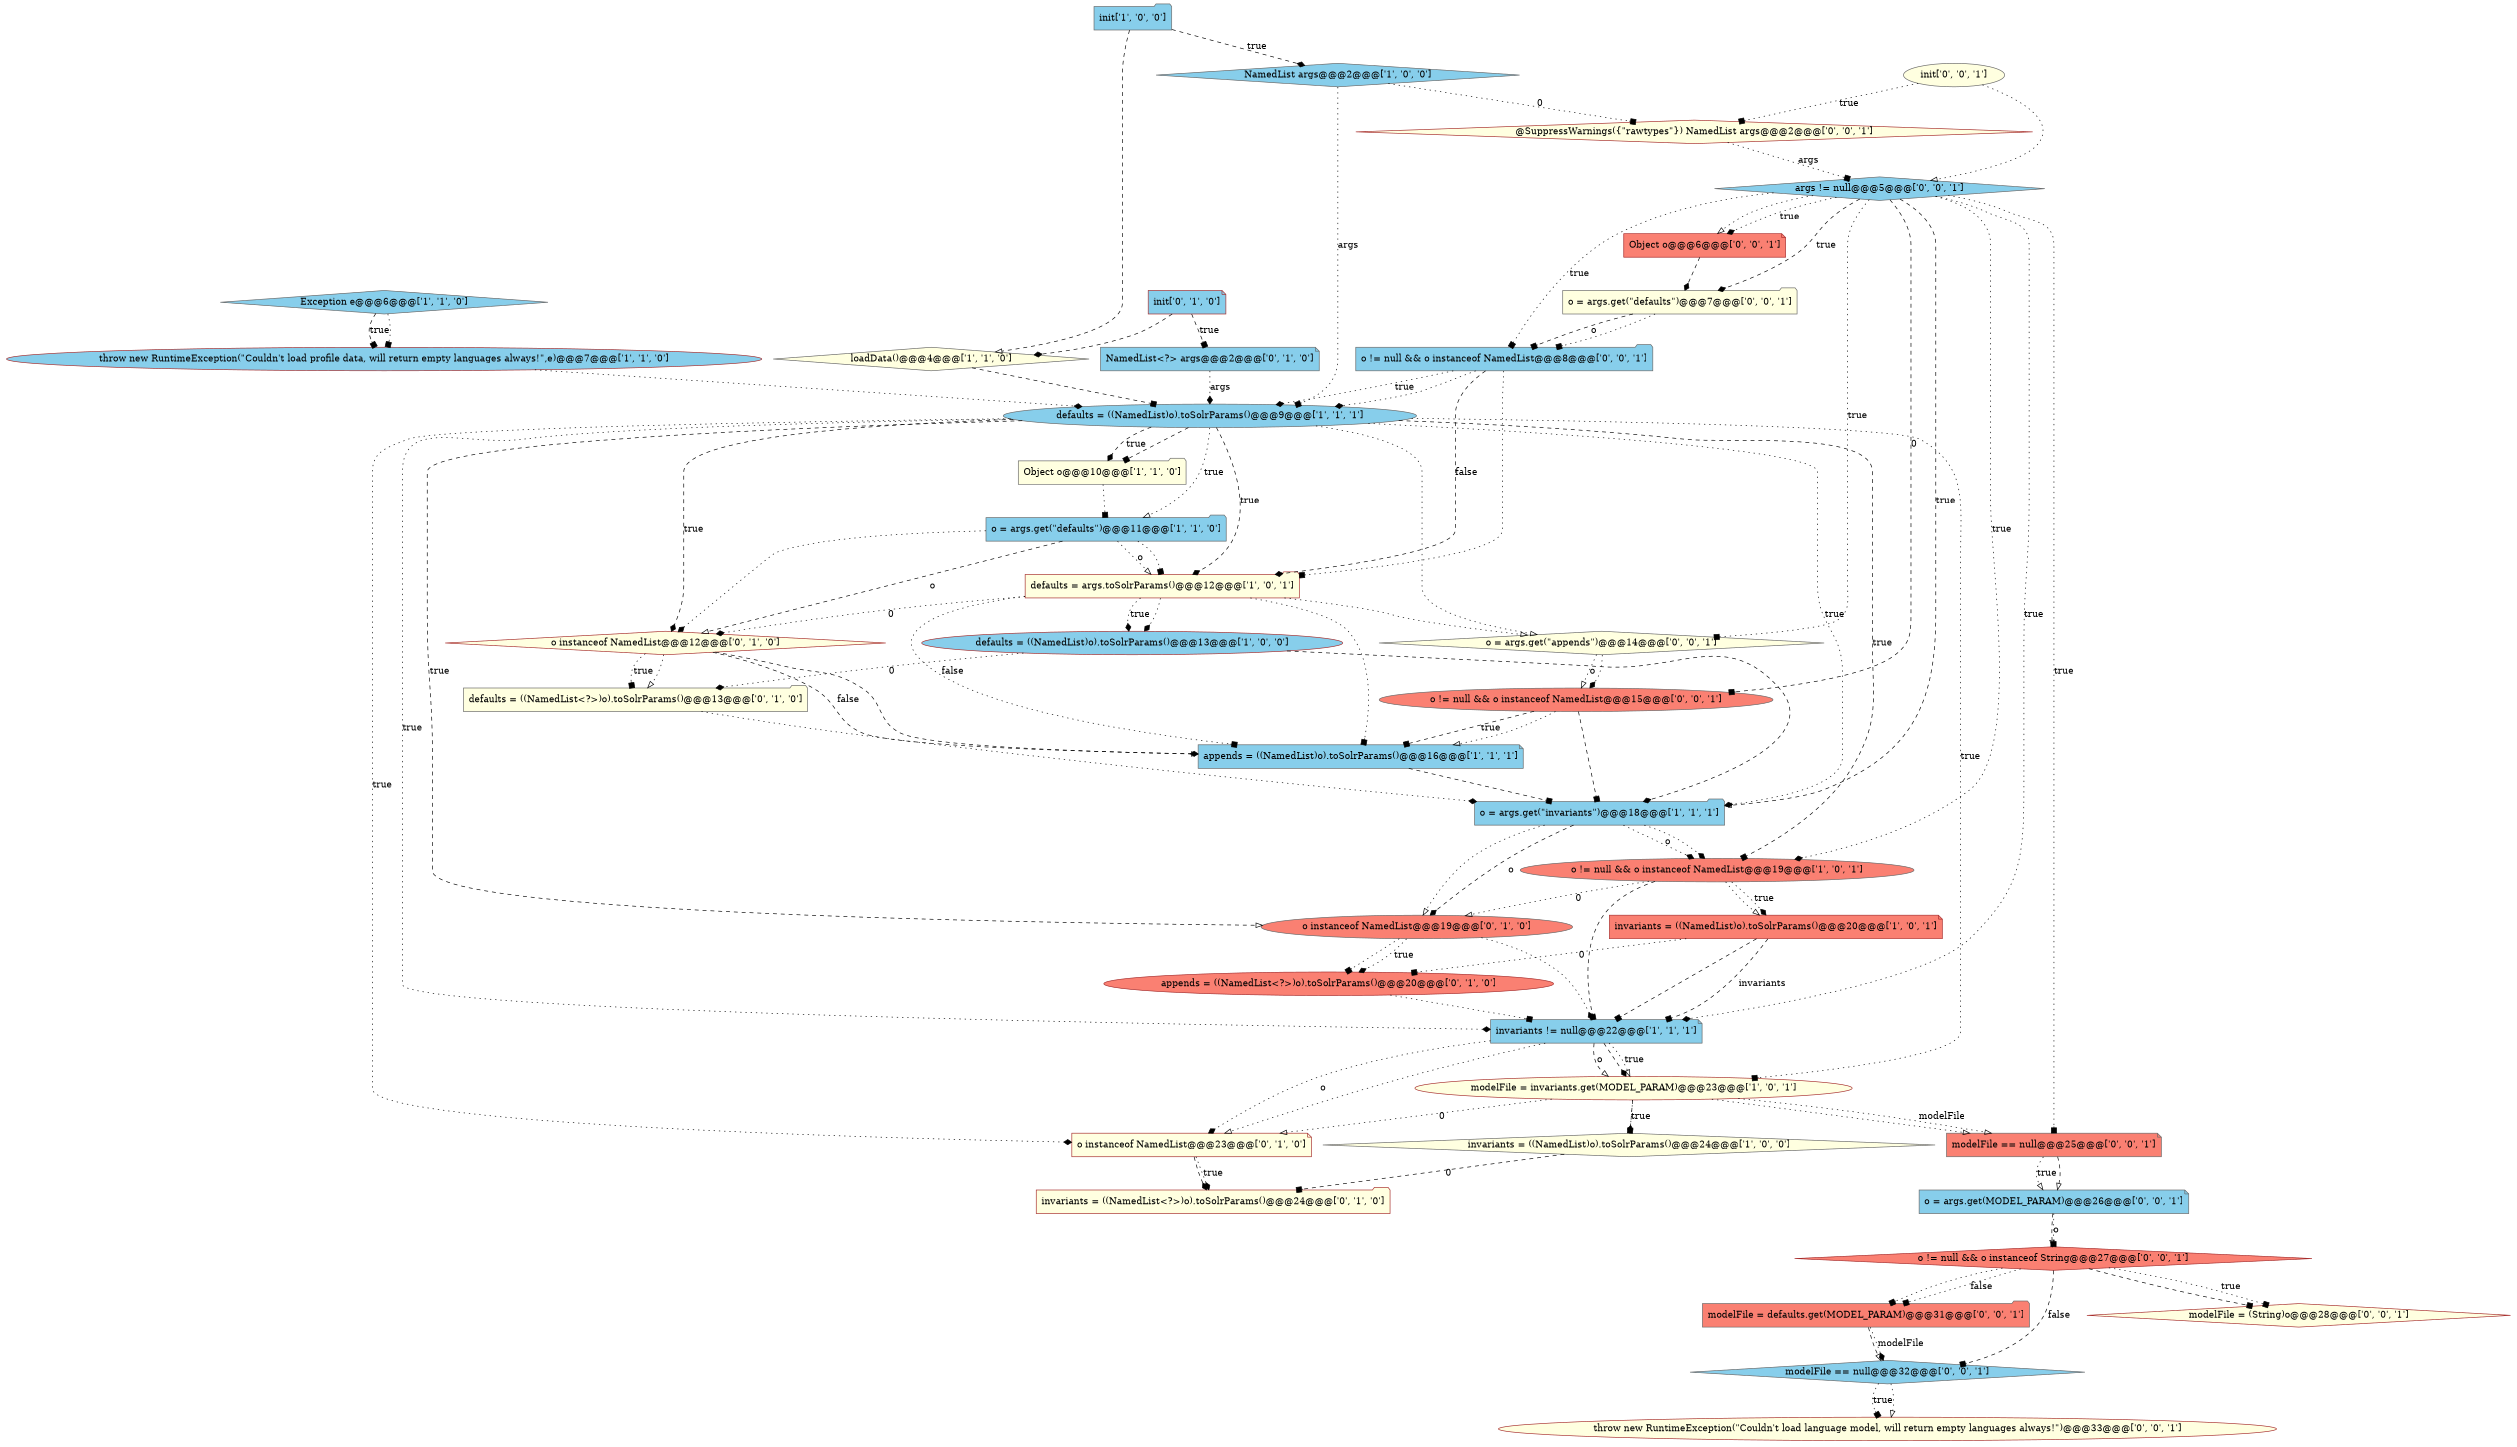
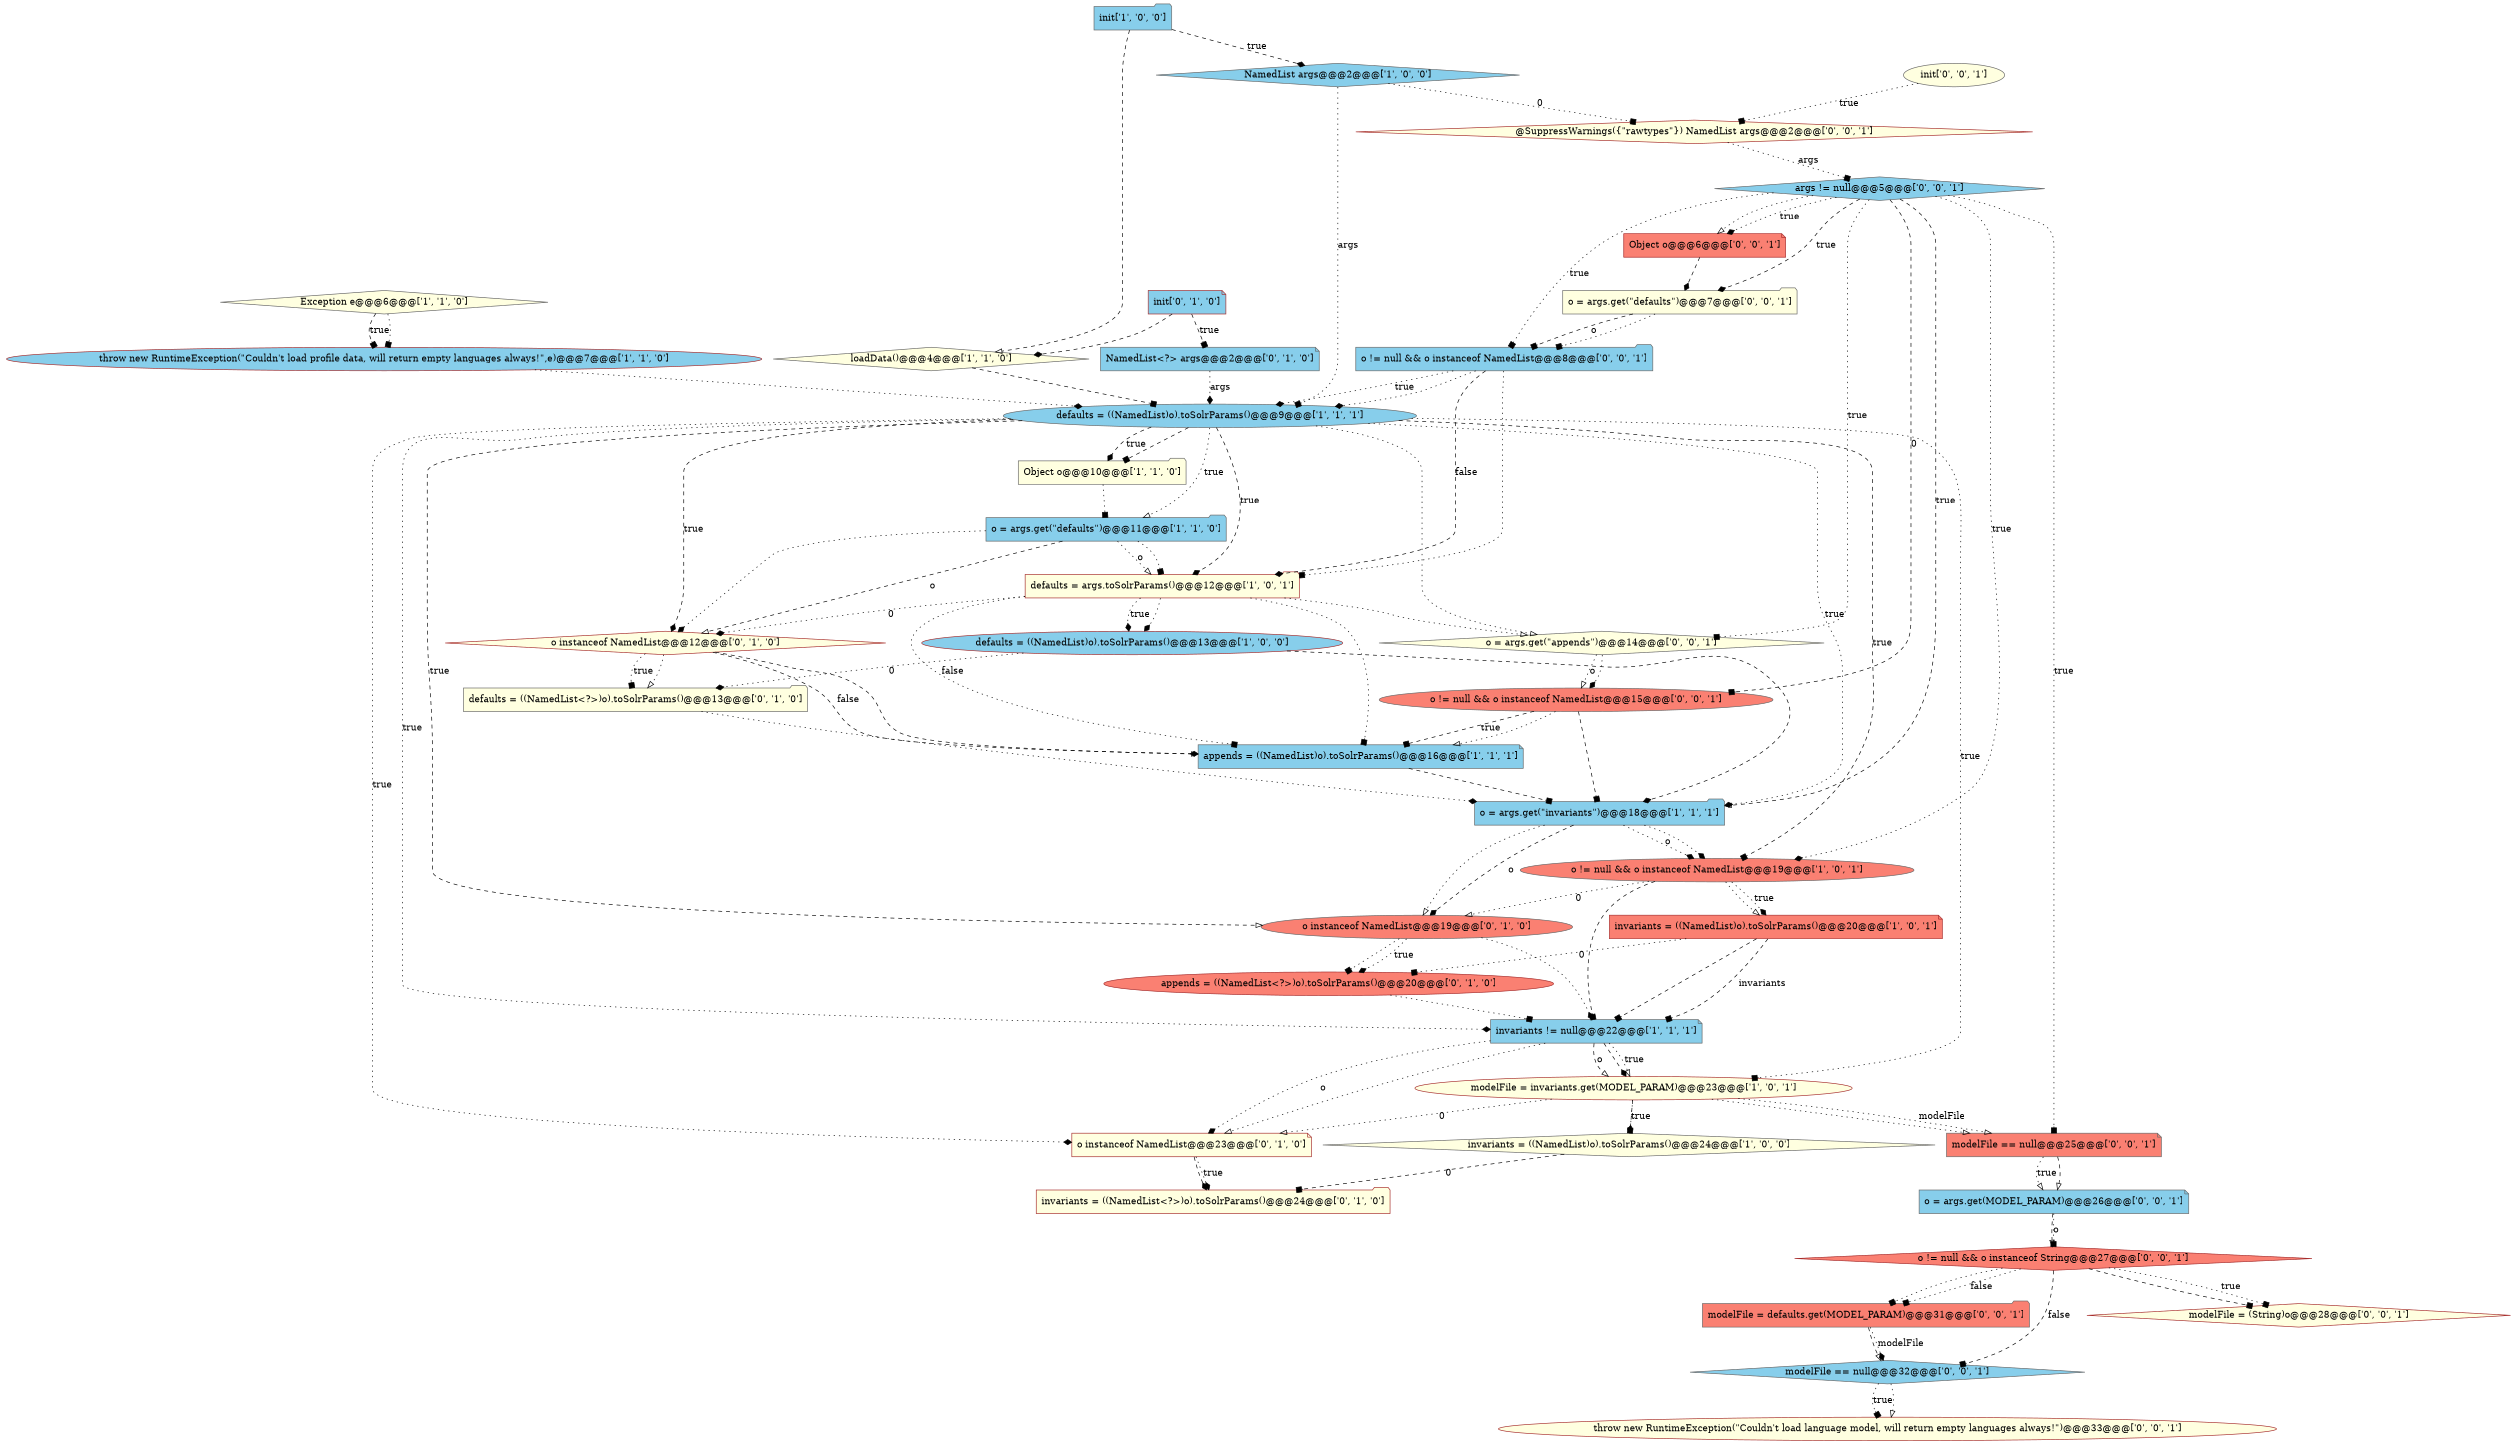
(2033, 149) -> none
(384, 302) -> (384, 302)
(2024, 690) -> none
